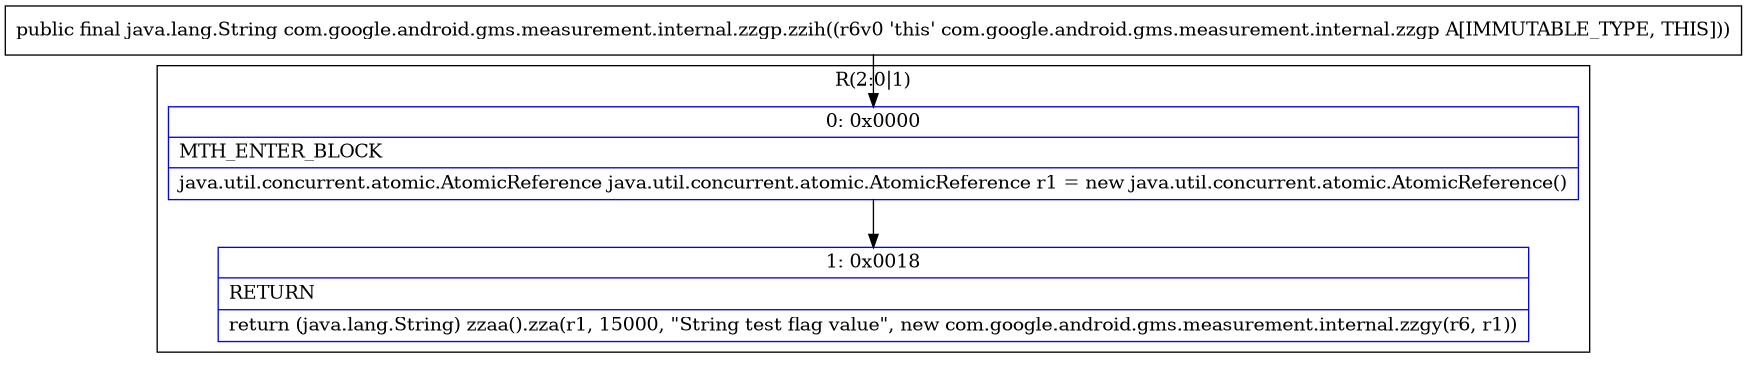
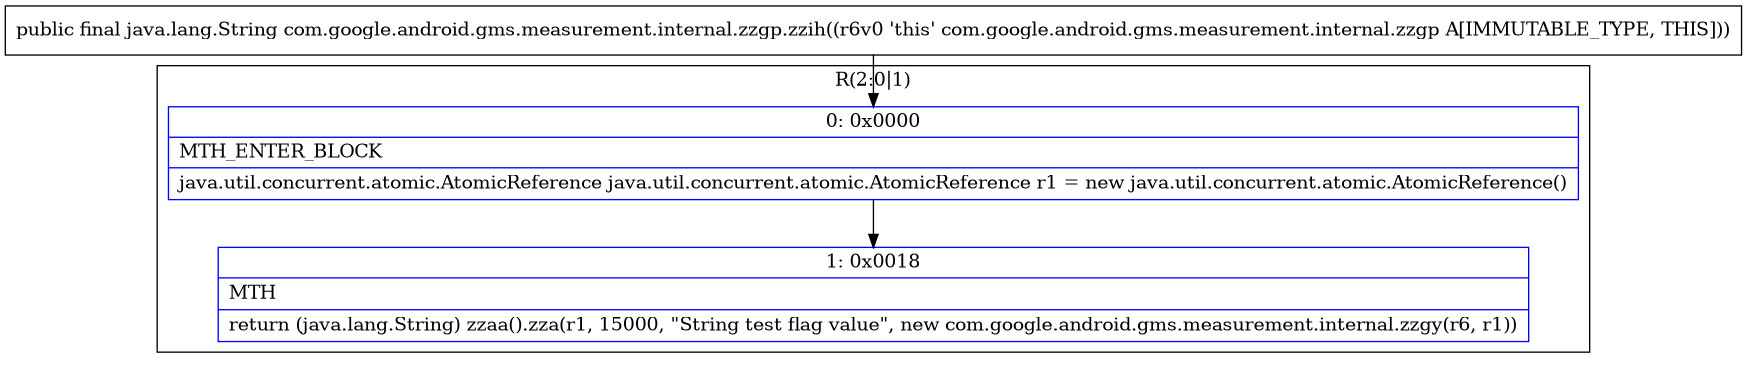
(272, 293) -> (253, 293)
